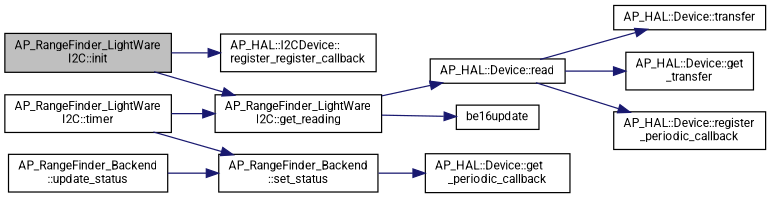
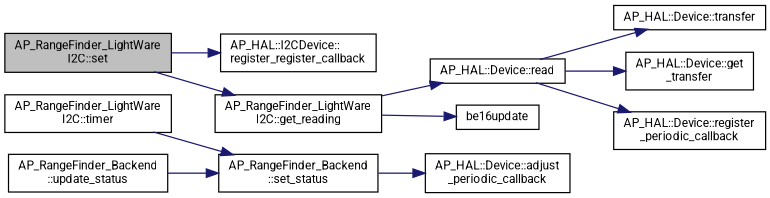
(88, 53) -> (88, 53)
(187, 114) -> none
(498, 173) -> (498, 173)
